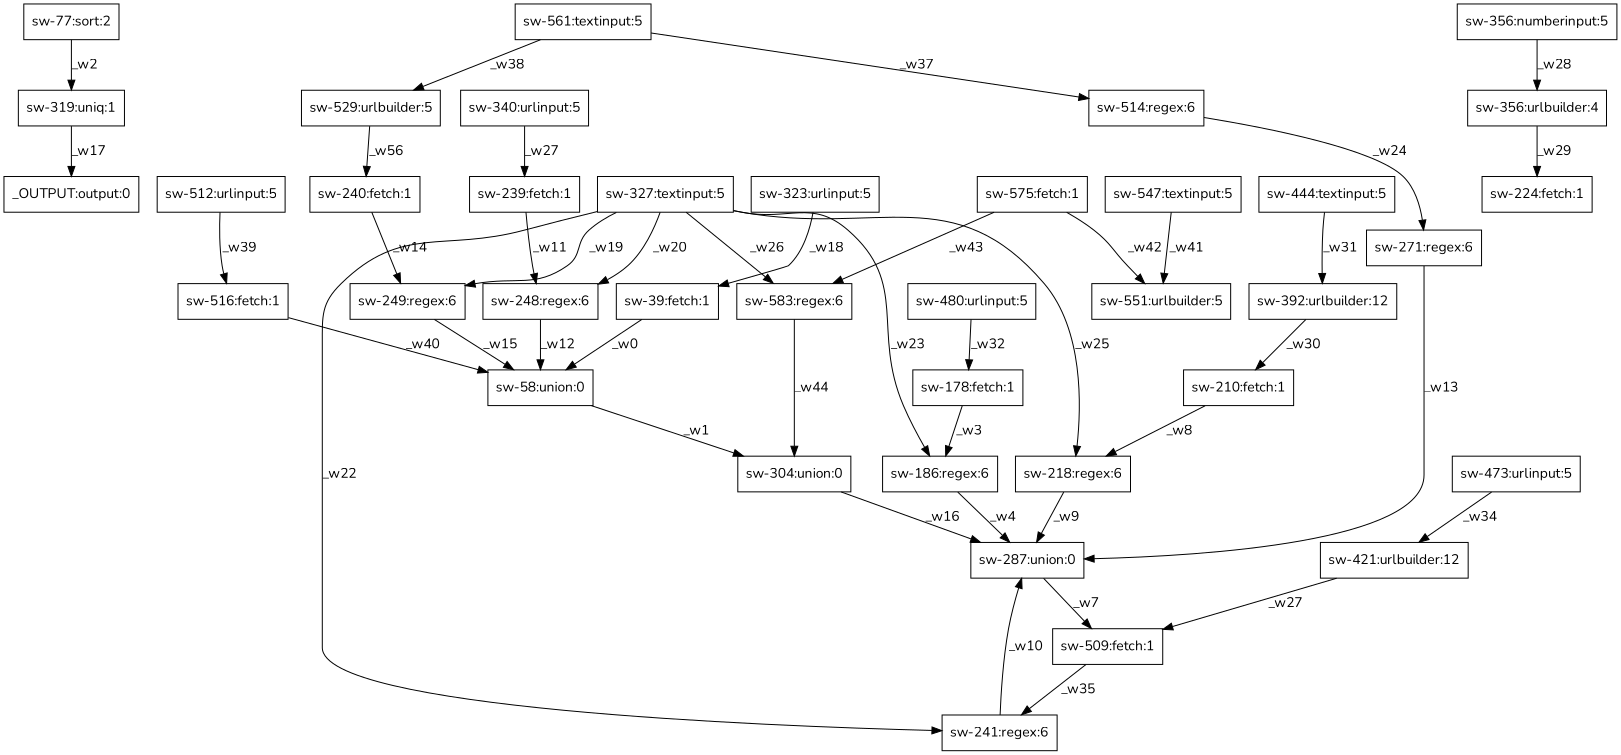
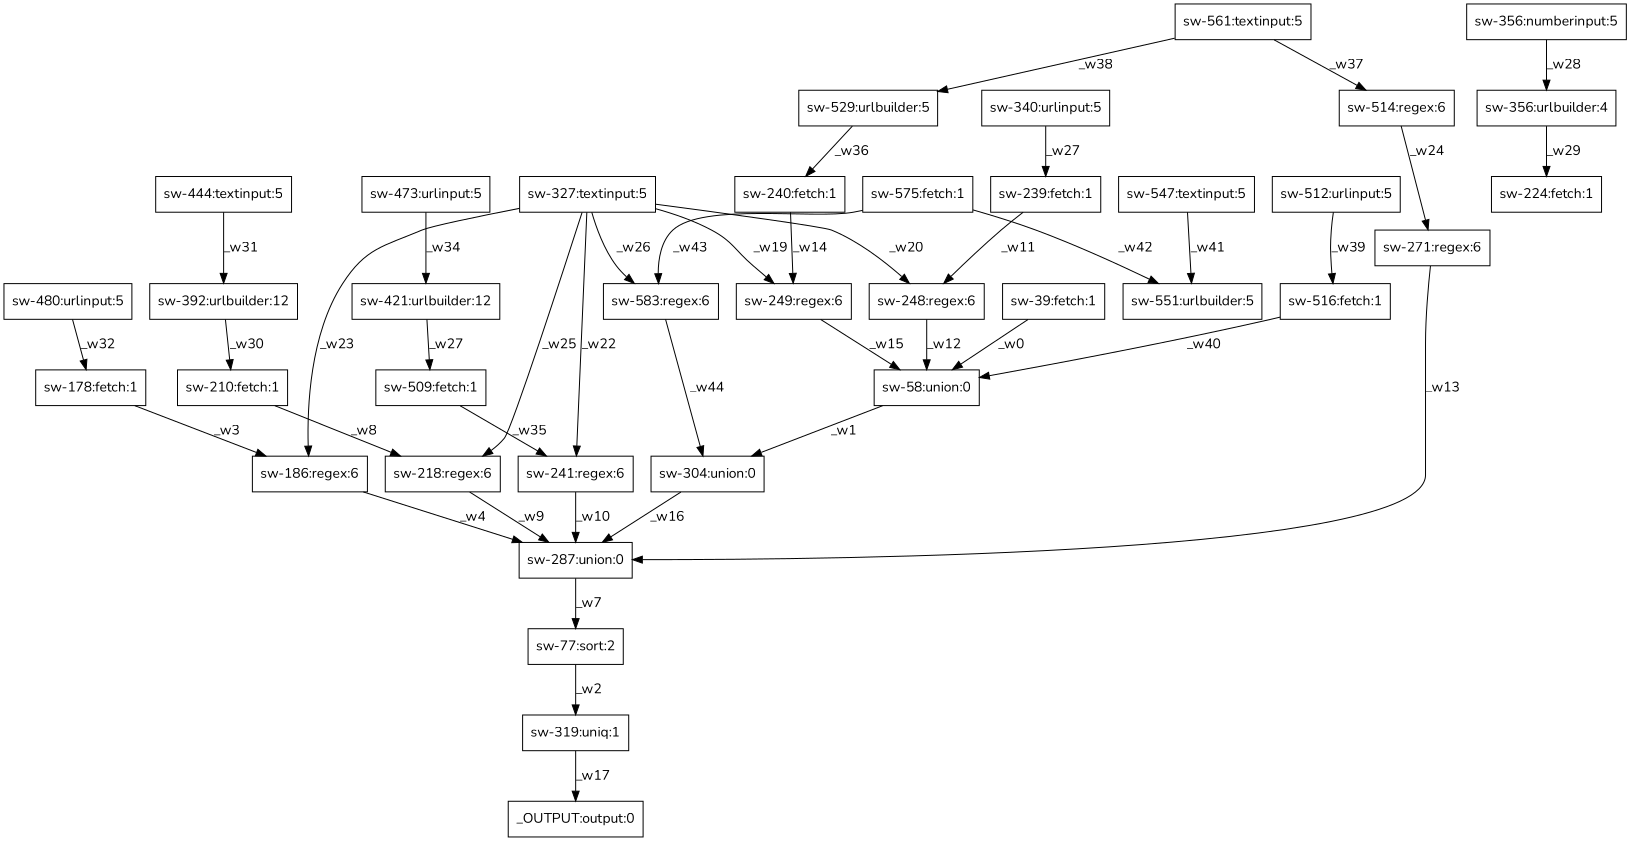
(386, 151) -> (852, 151)
(815, 194) -> none
(1064, 600) -> (576, 598)
